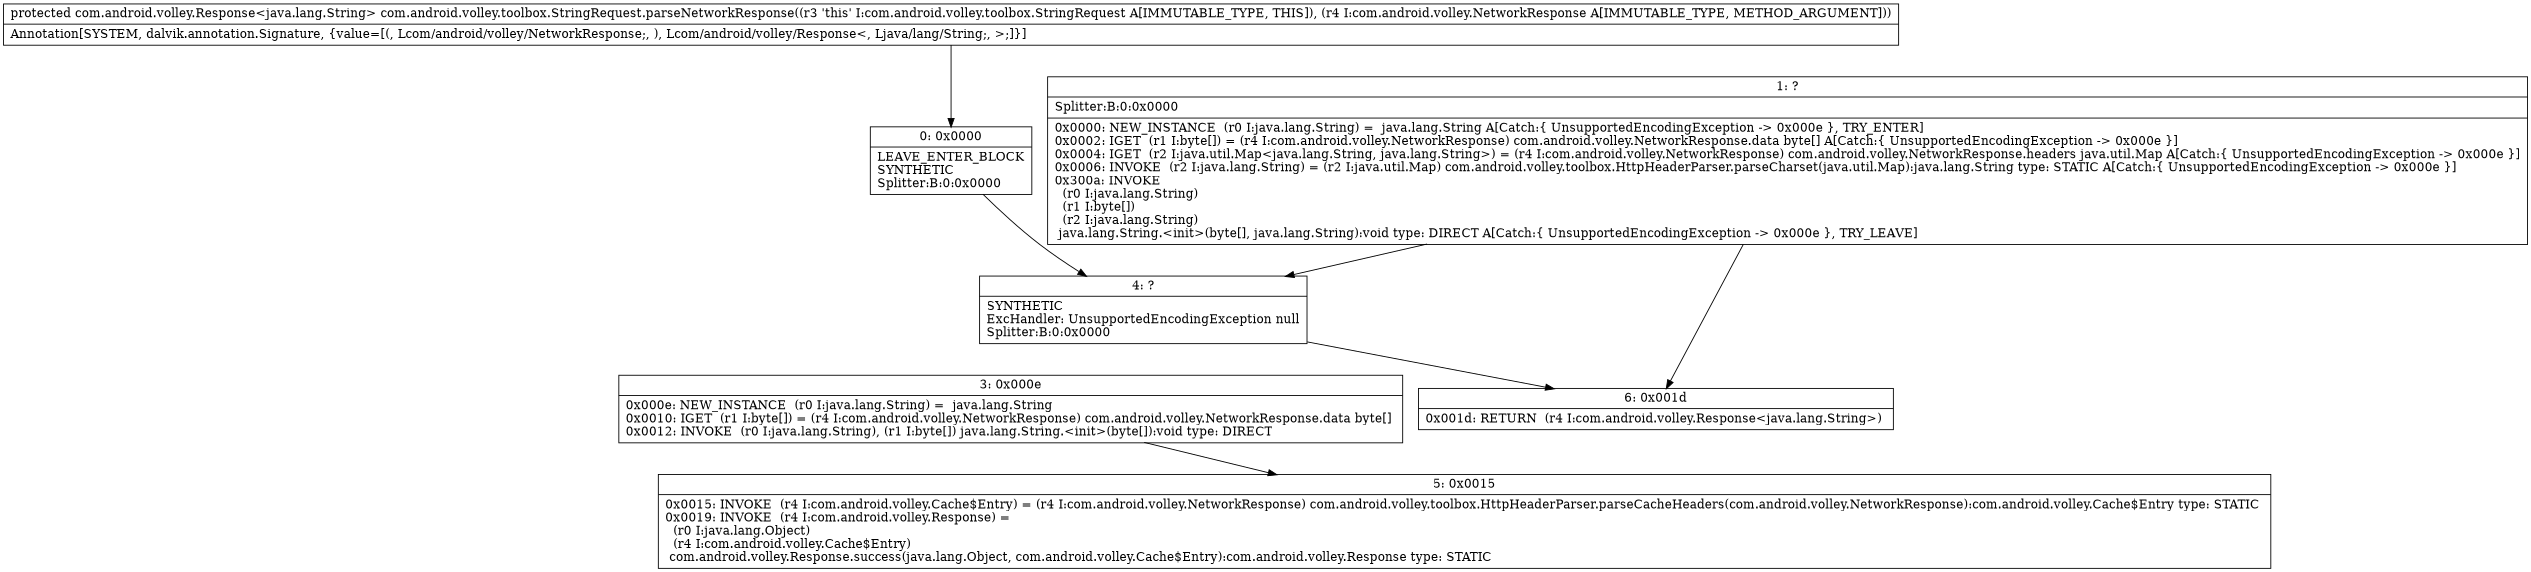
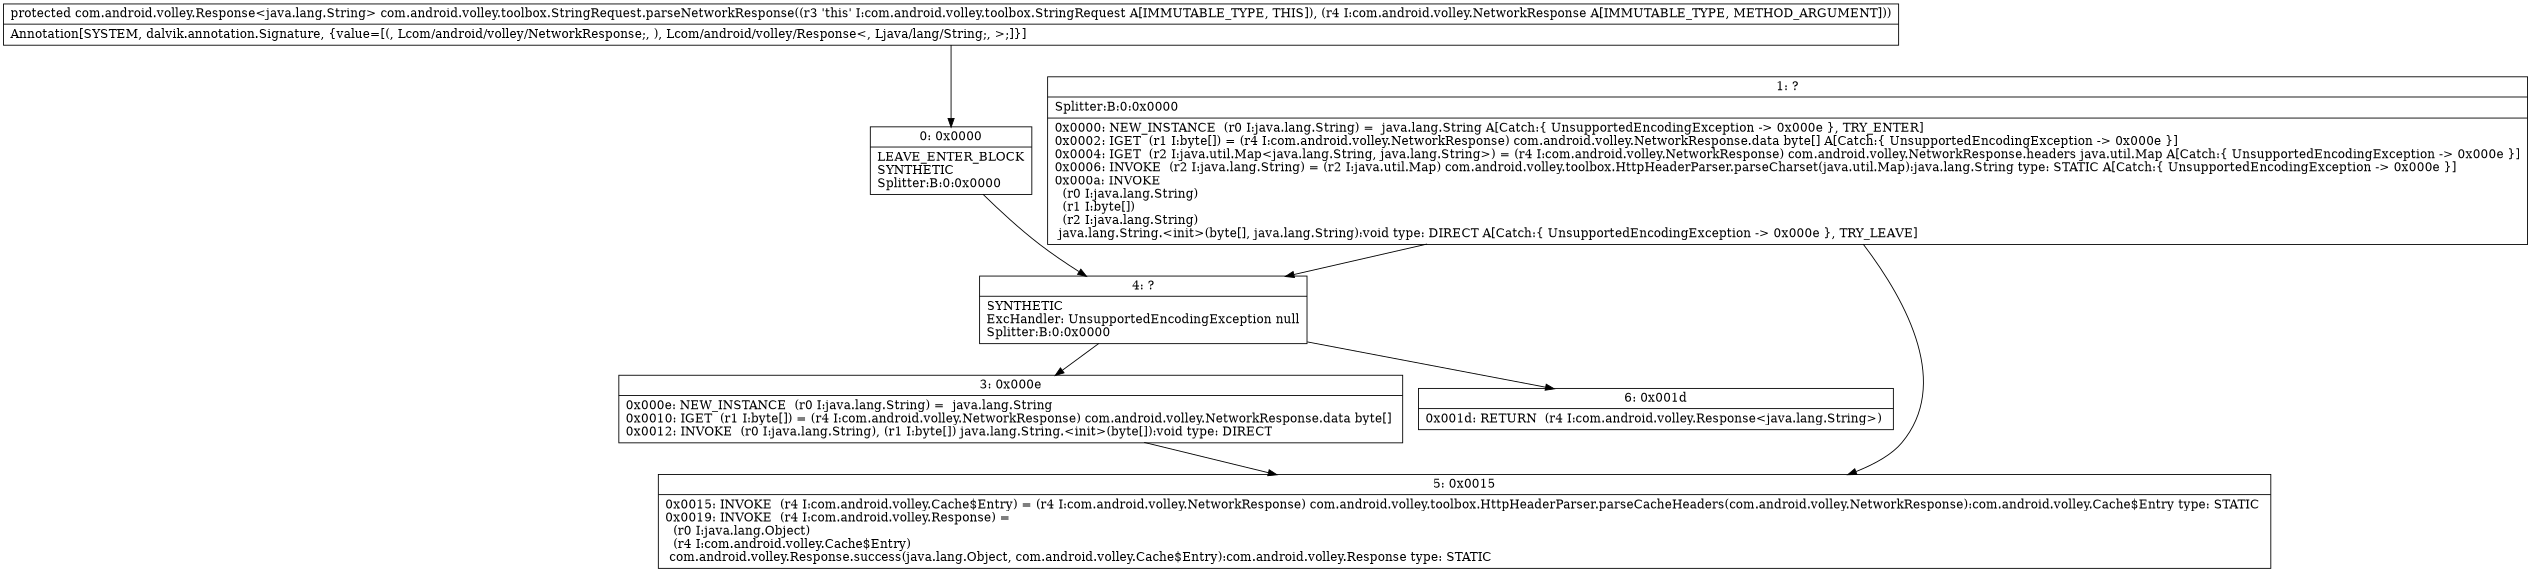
(1112, 181) -> (1112, 181)
(1707, 313) -> (1922, 366)
none -> (1081, 357)
